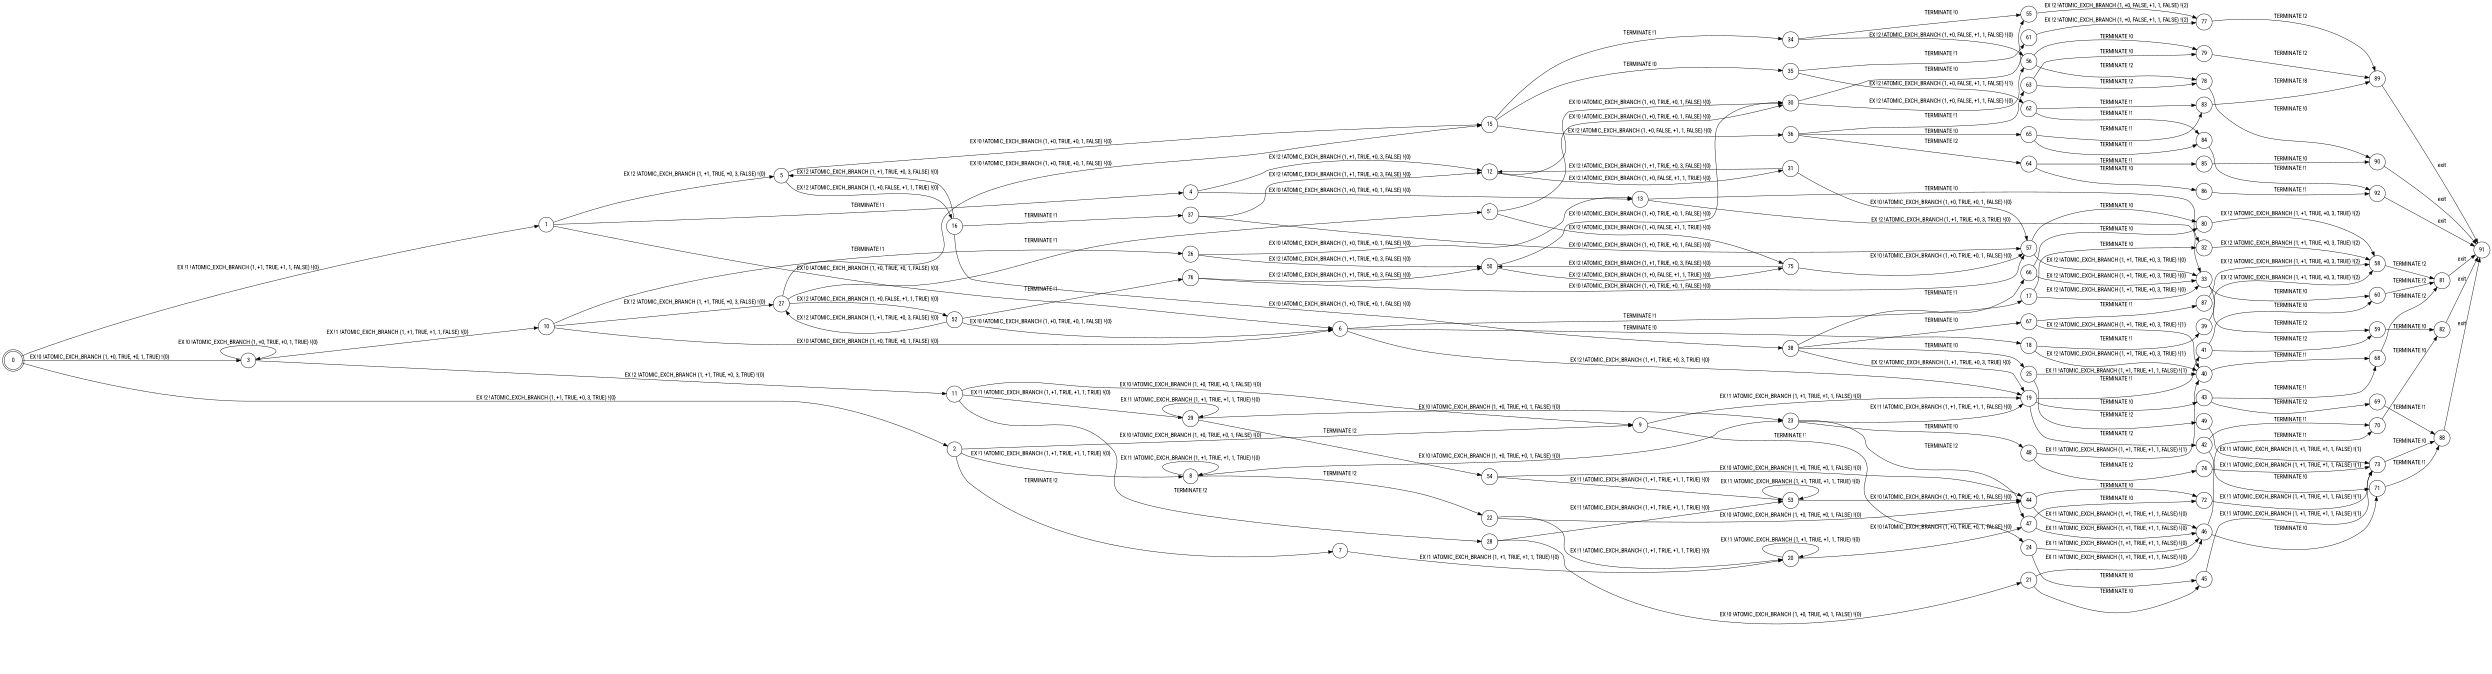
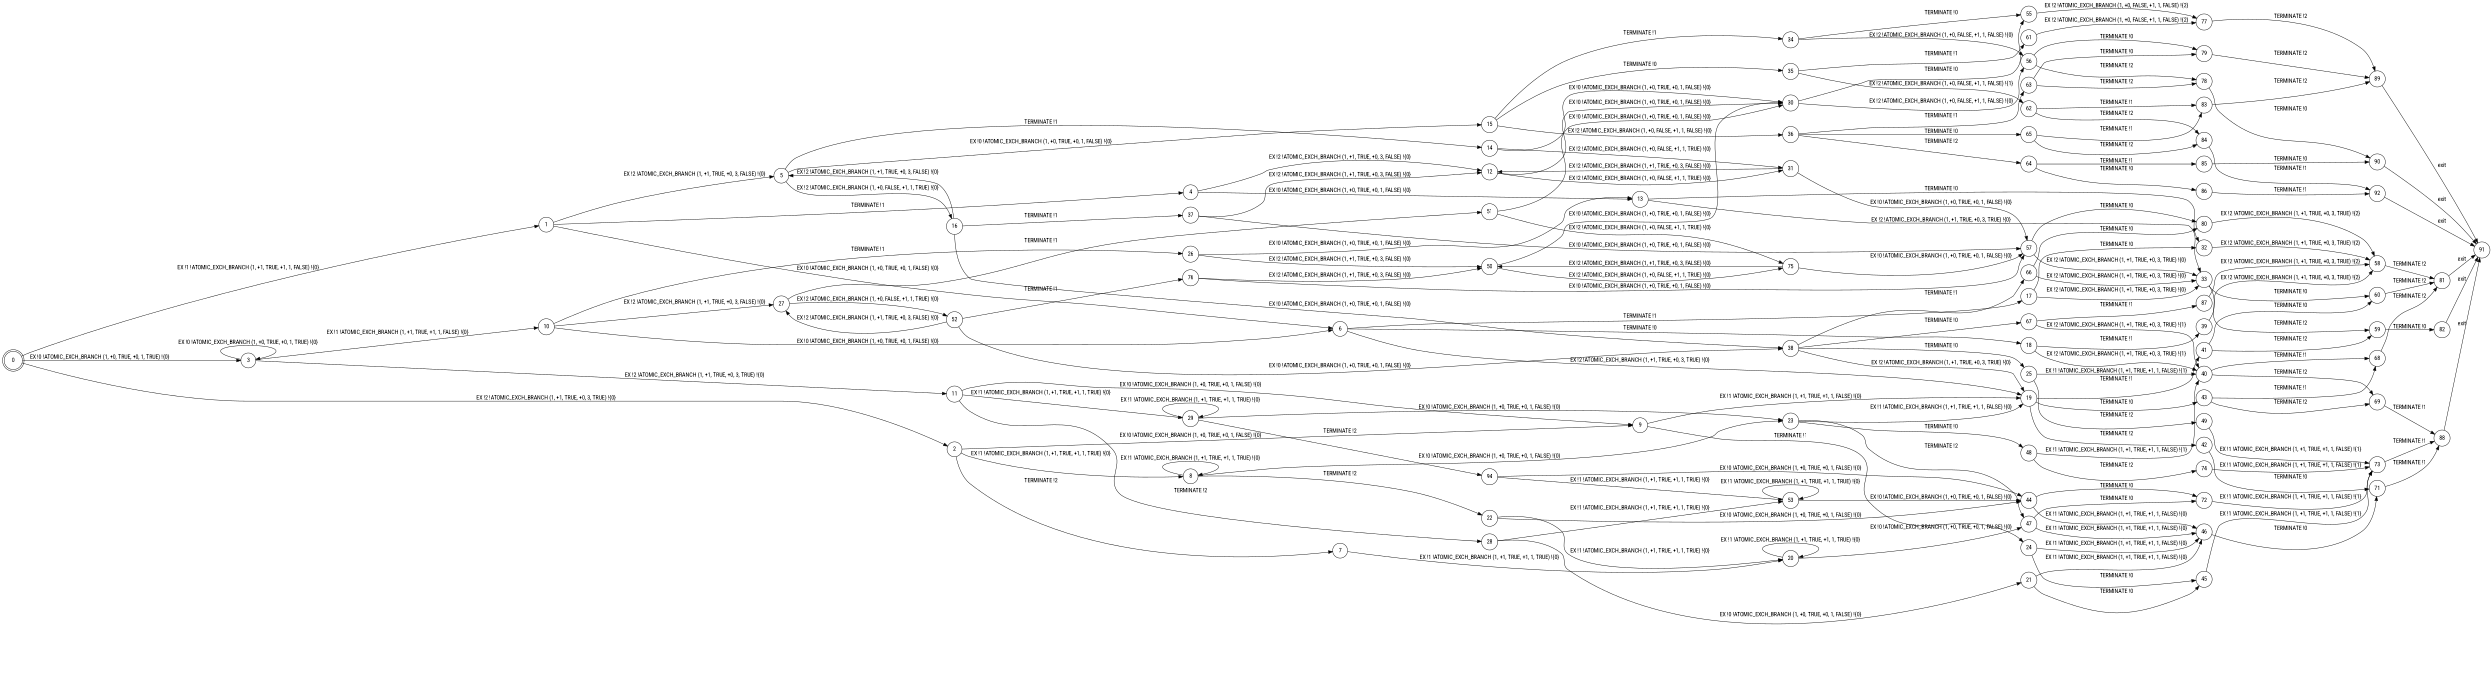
(2291, 81) -> (2291, 81)
(2116, 114) -> (2116, 114)
(2116, 145) -> (2116, 145)
none -> (1490, 148)
(1098, 169) -> none
(1145, 338) -> (1364, 371)
none -> (2293, 377)
(2377, 426) -> none
(2410, 441) -> (2410, 441)
(1490, 477) -> (1490, 477)
